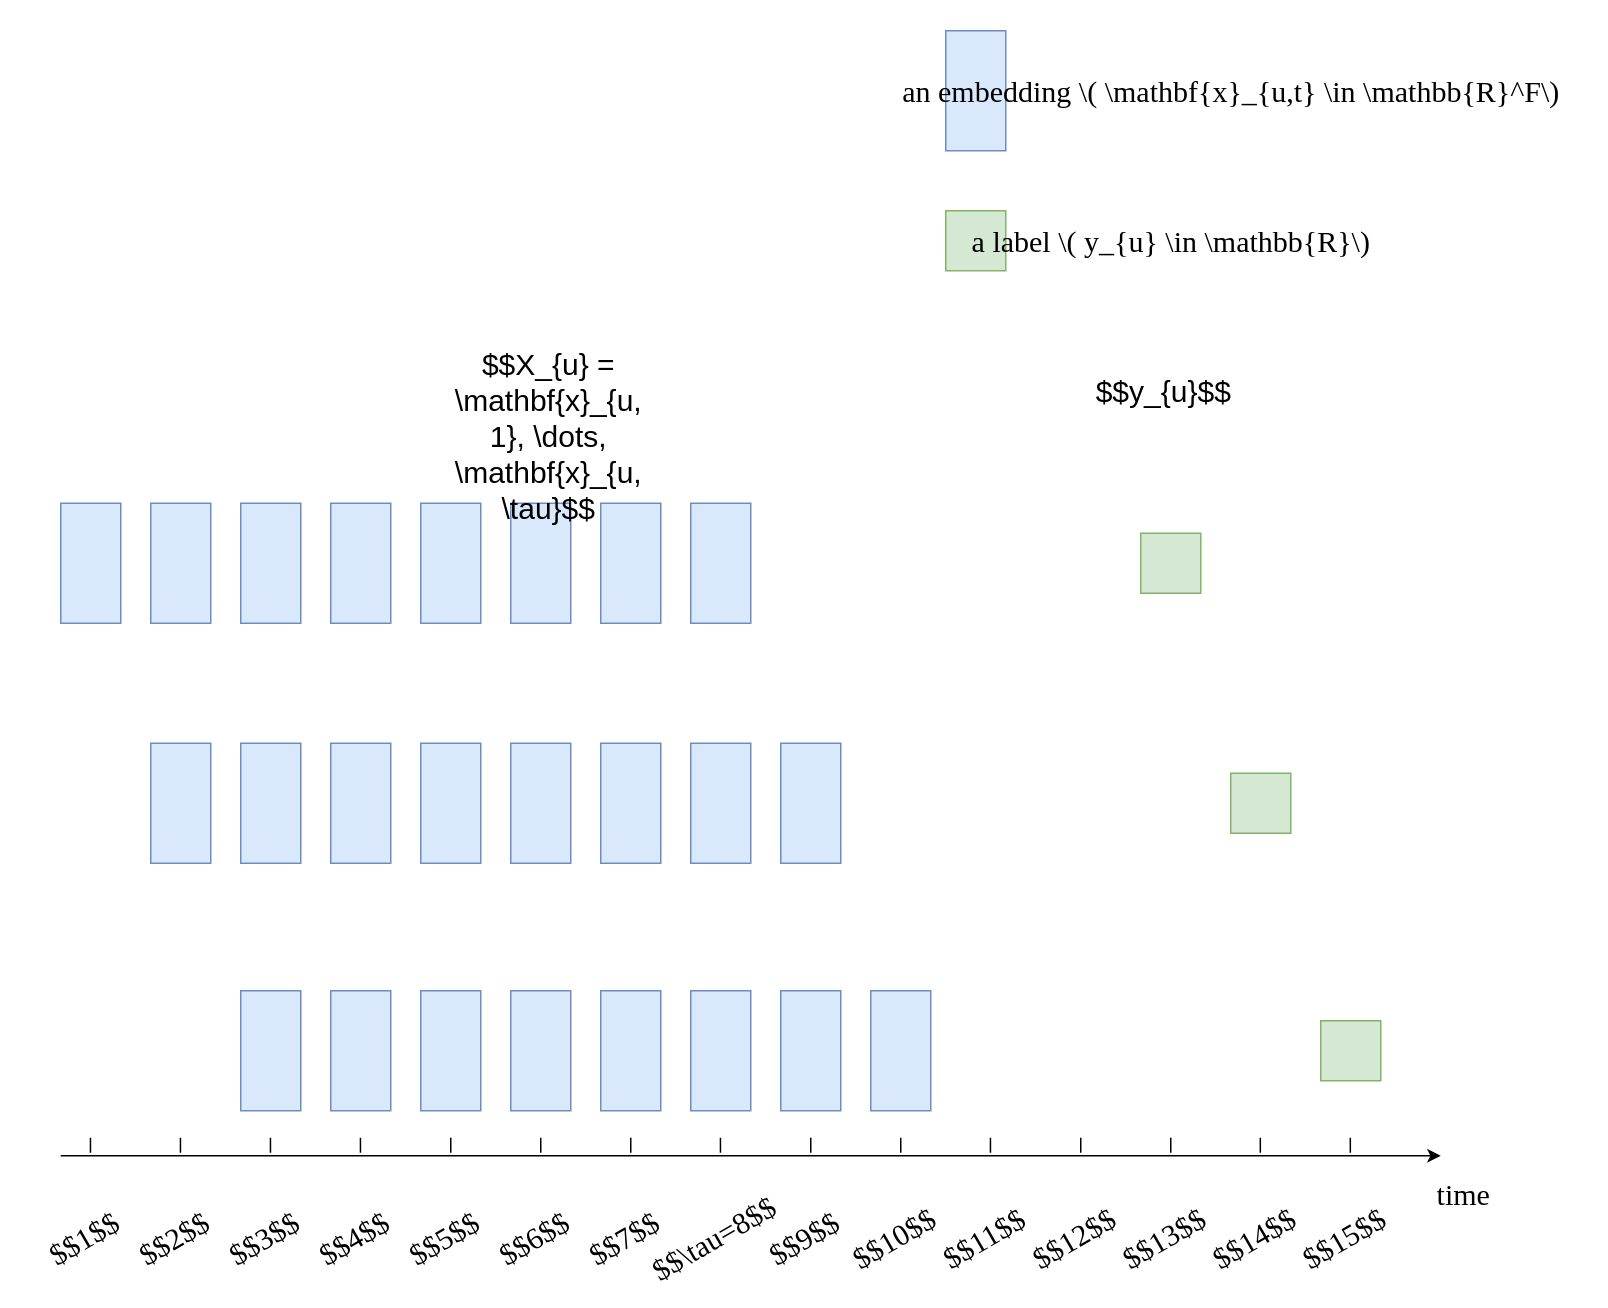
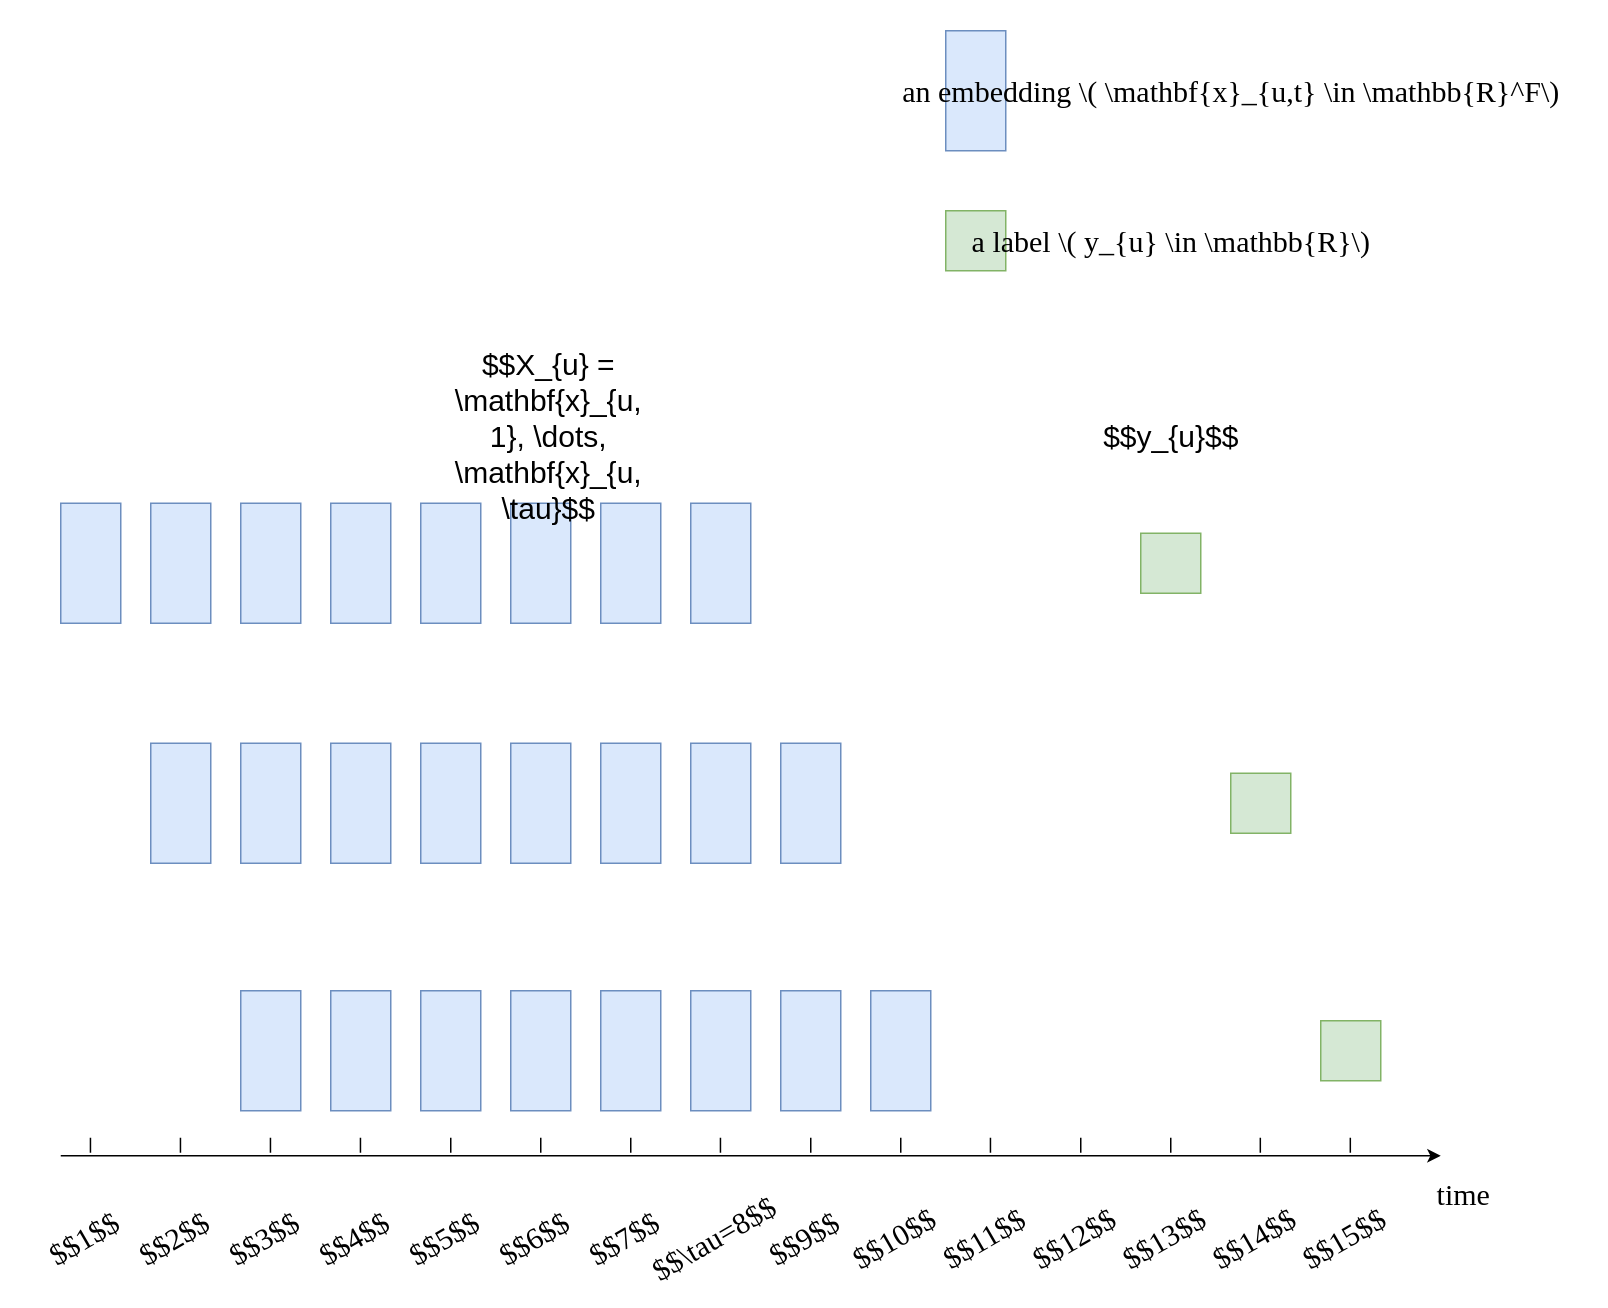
(1163, 391) -> (1171, 436)
